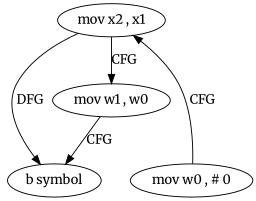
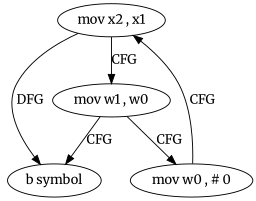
none -> (148, 137)
